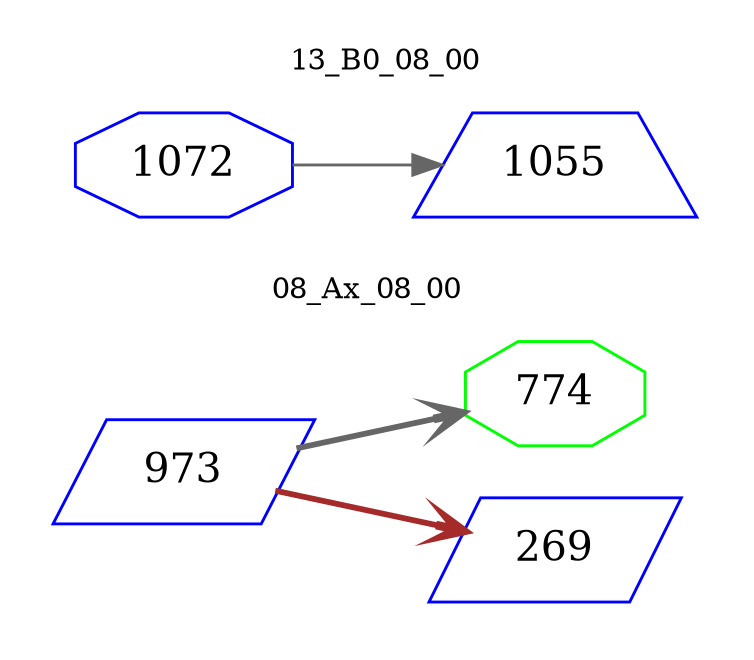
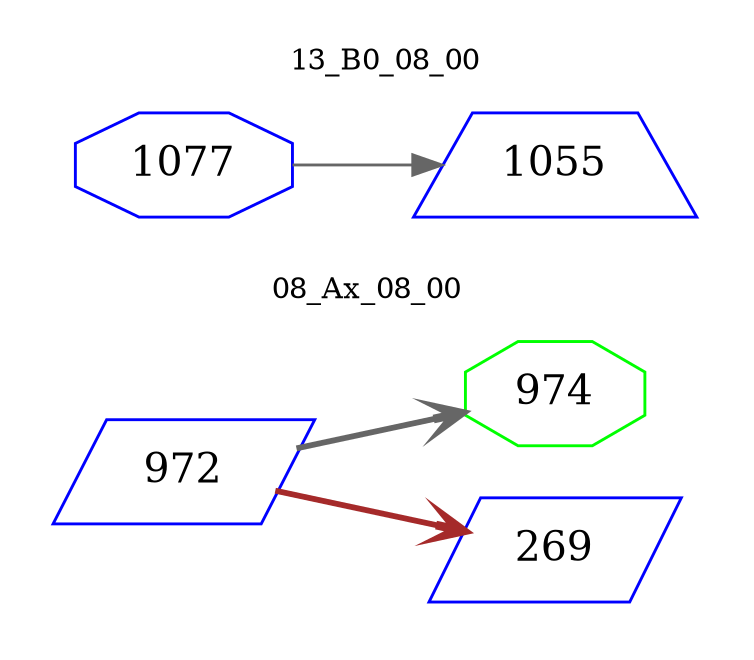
(184, 165) -> (184, 165)
(555, 394) -> (555, 394)
(184, 472) -> (184, 472)
